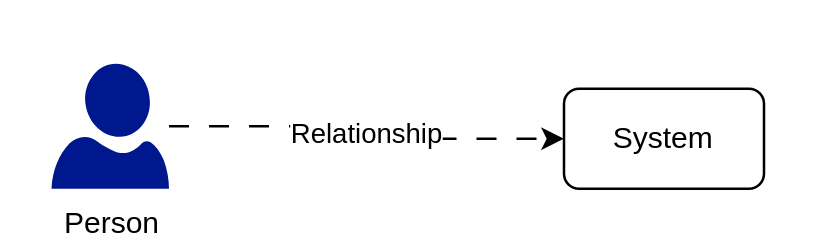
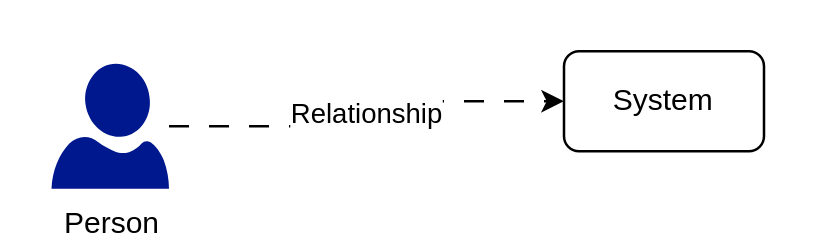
(664, 139) -> (664, 101)
